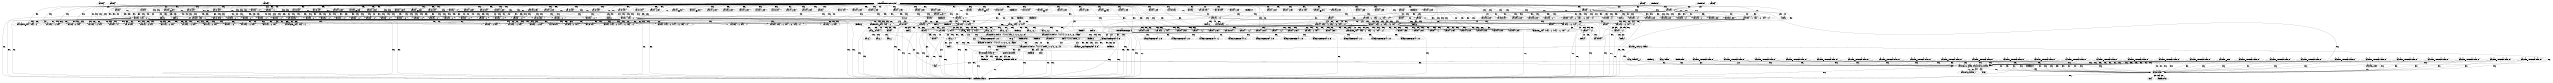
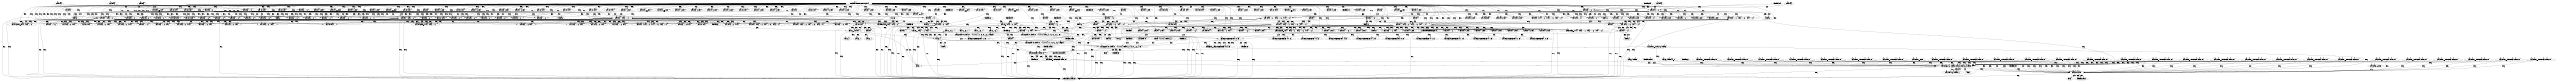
none -> (1400, 10)
